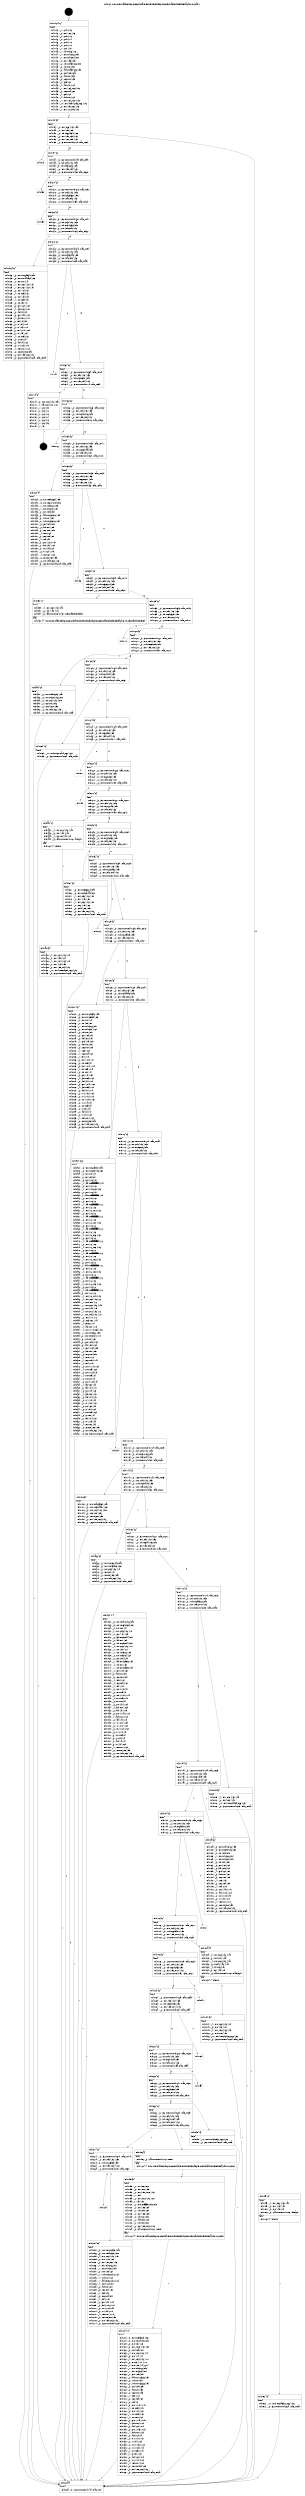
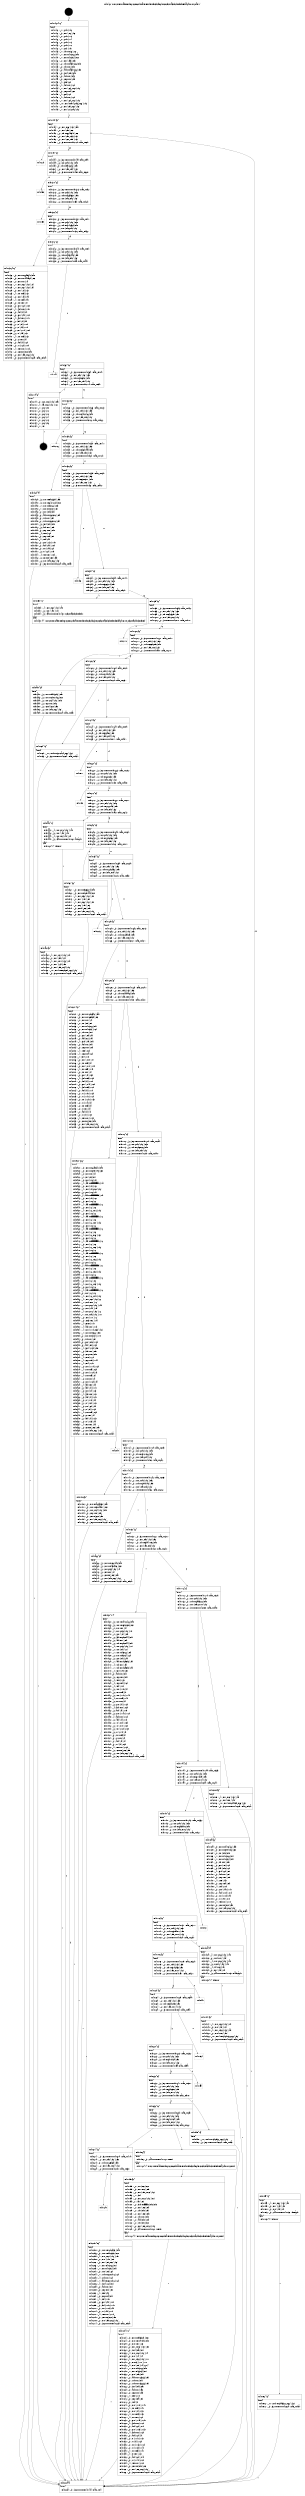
(75, 313) -> none
none -> (141, 1582)
(178, 1875) -> none
